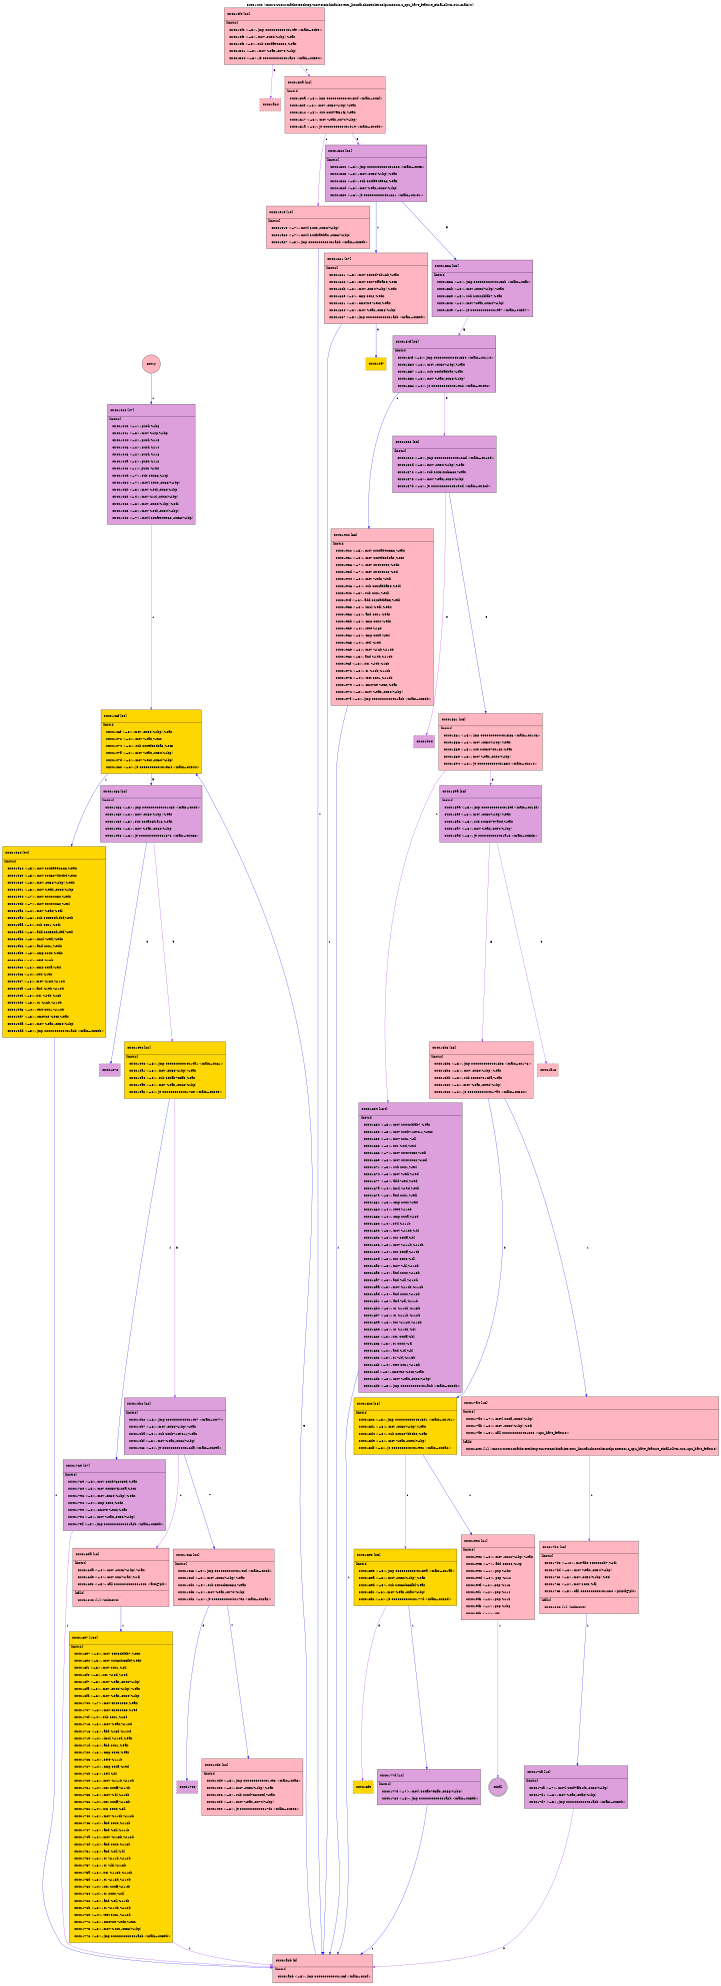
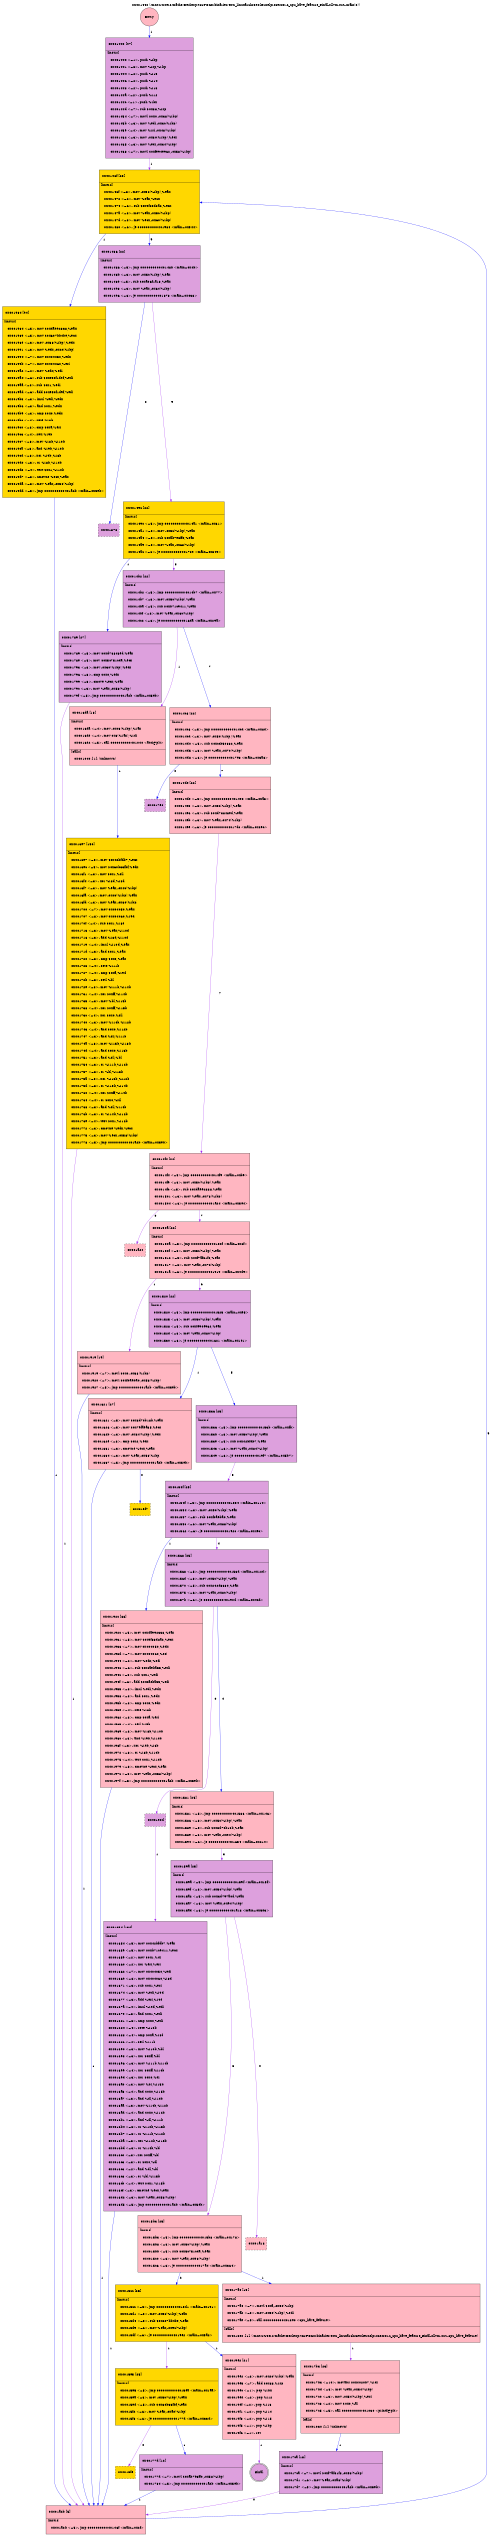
(392, 930) -> (155, 1873)
none -> (210, 992)
